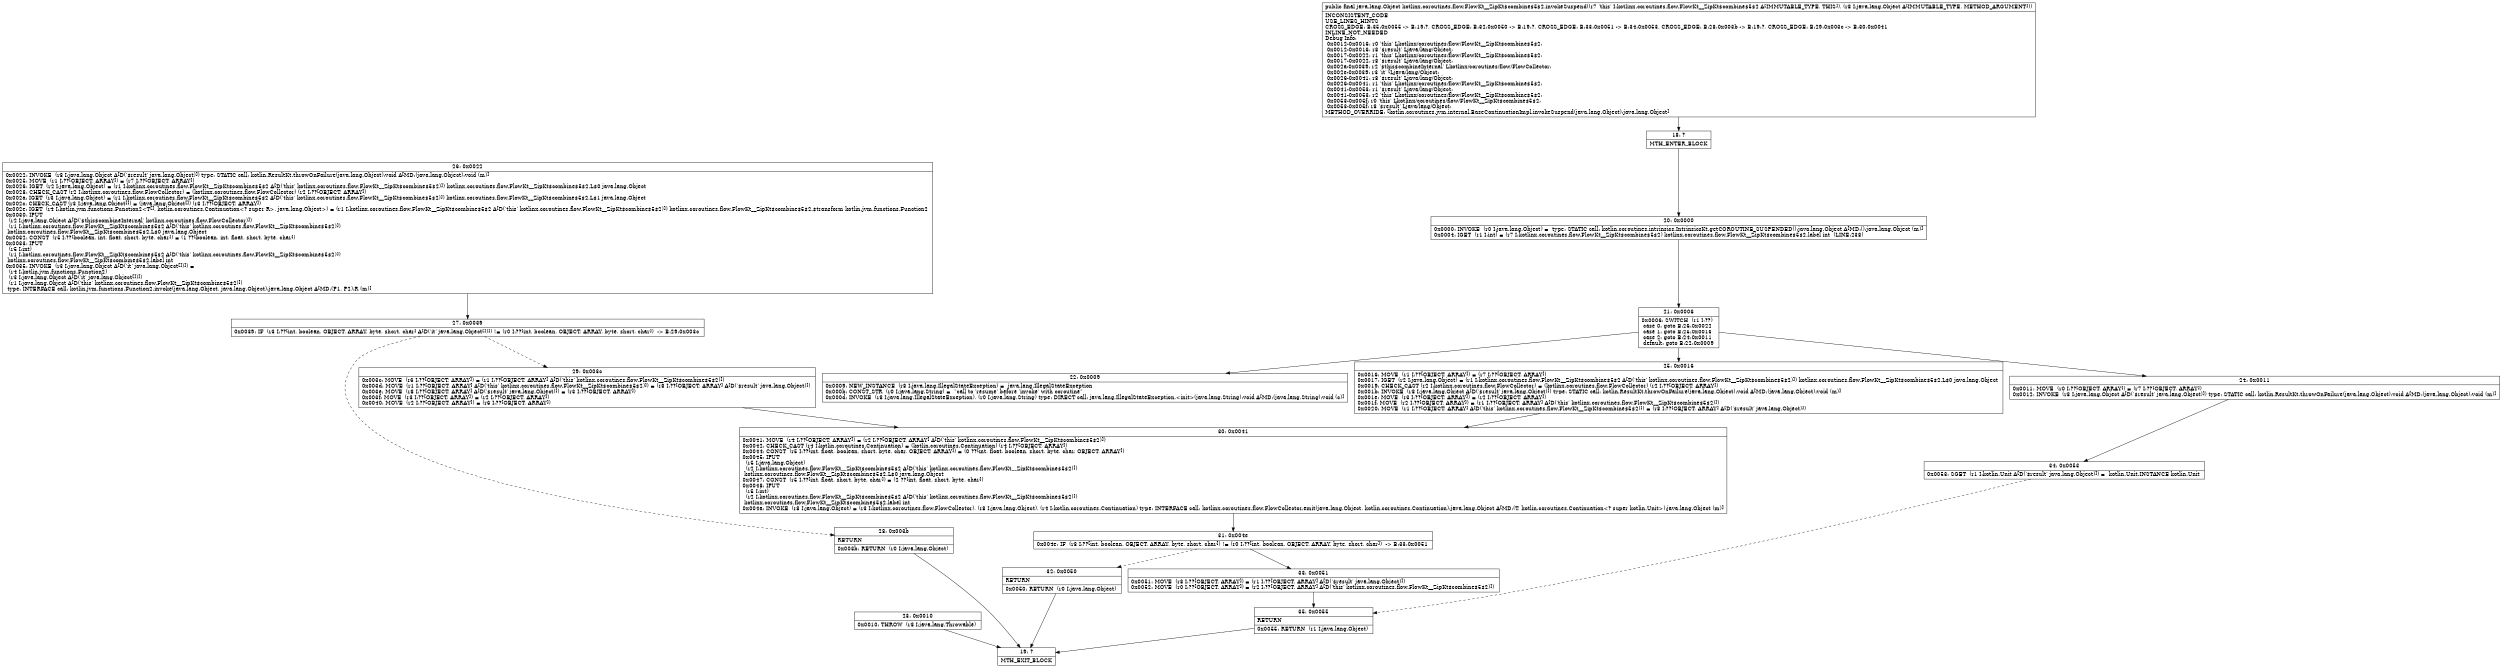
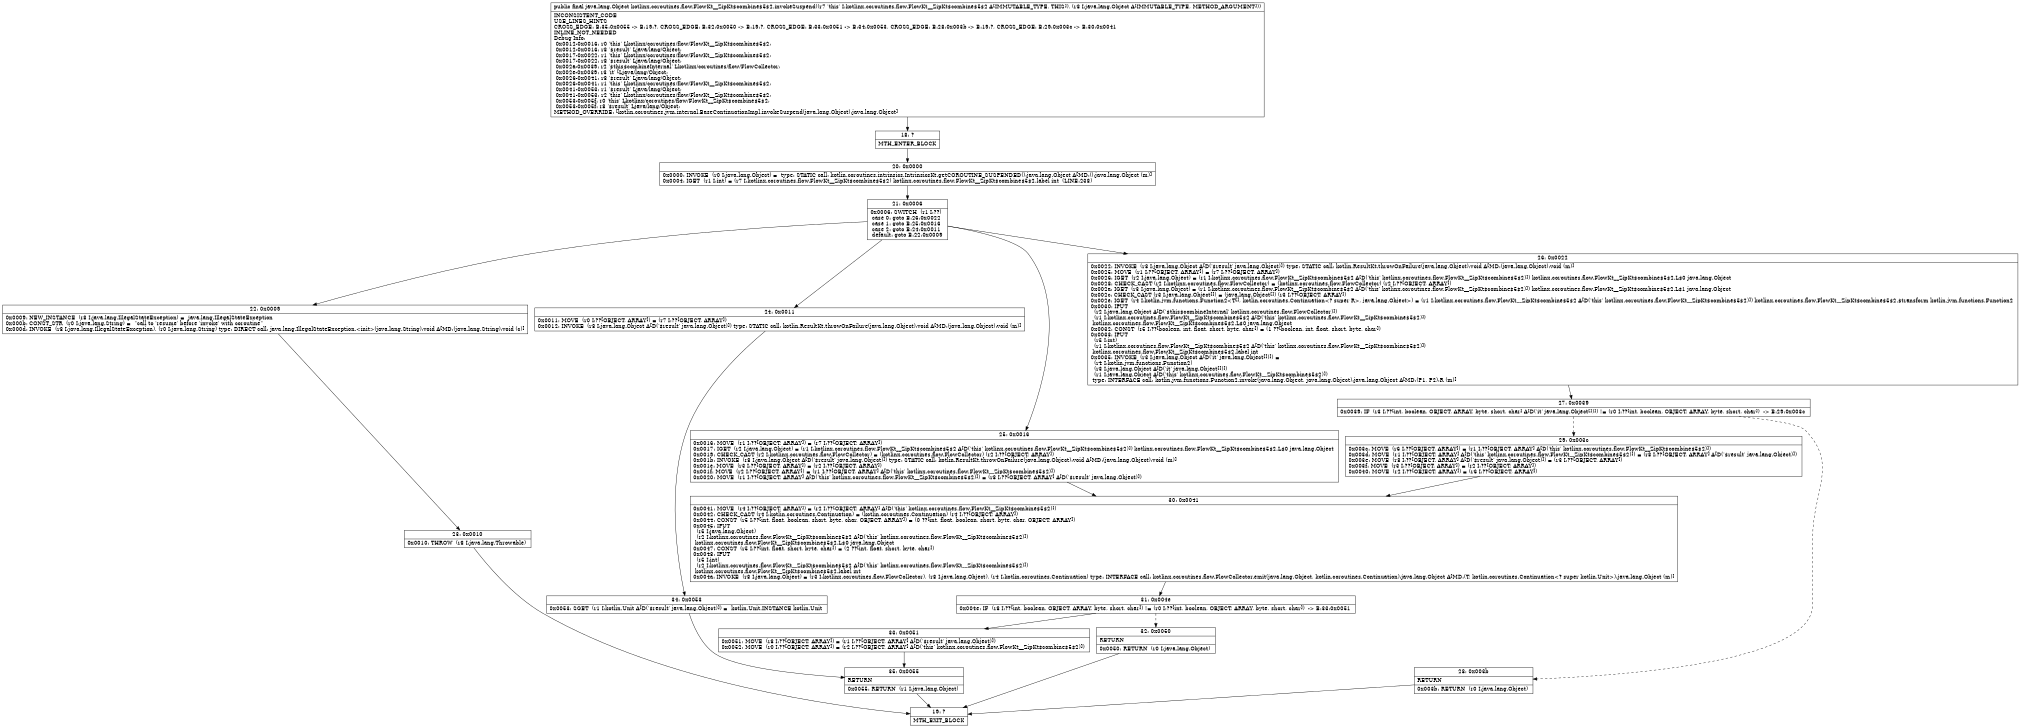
none -> (1036, 240)
none -> (368, 431)
(1705, 554) -> (753, 667)
